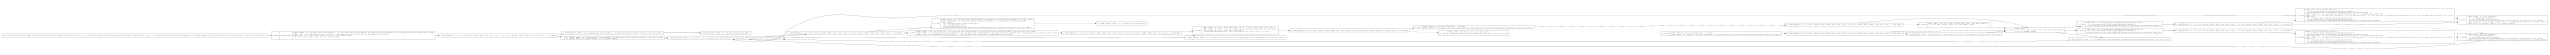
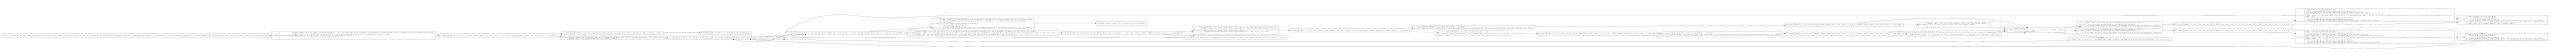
none -> (1597, 34)
